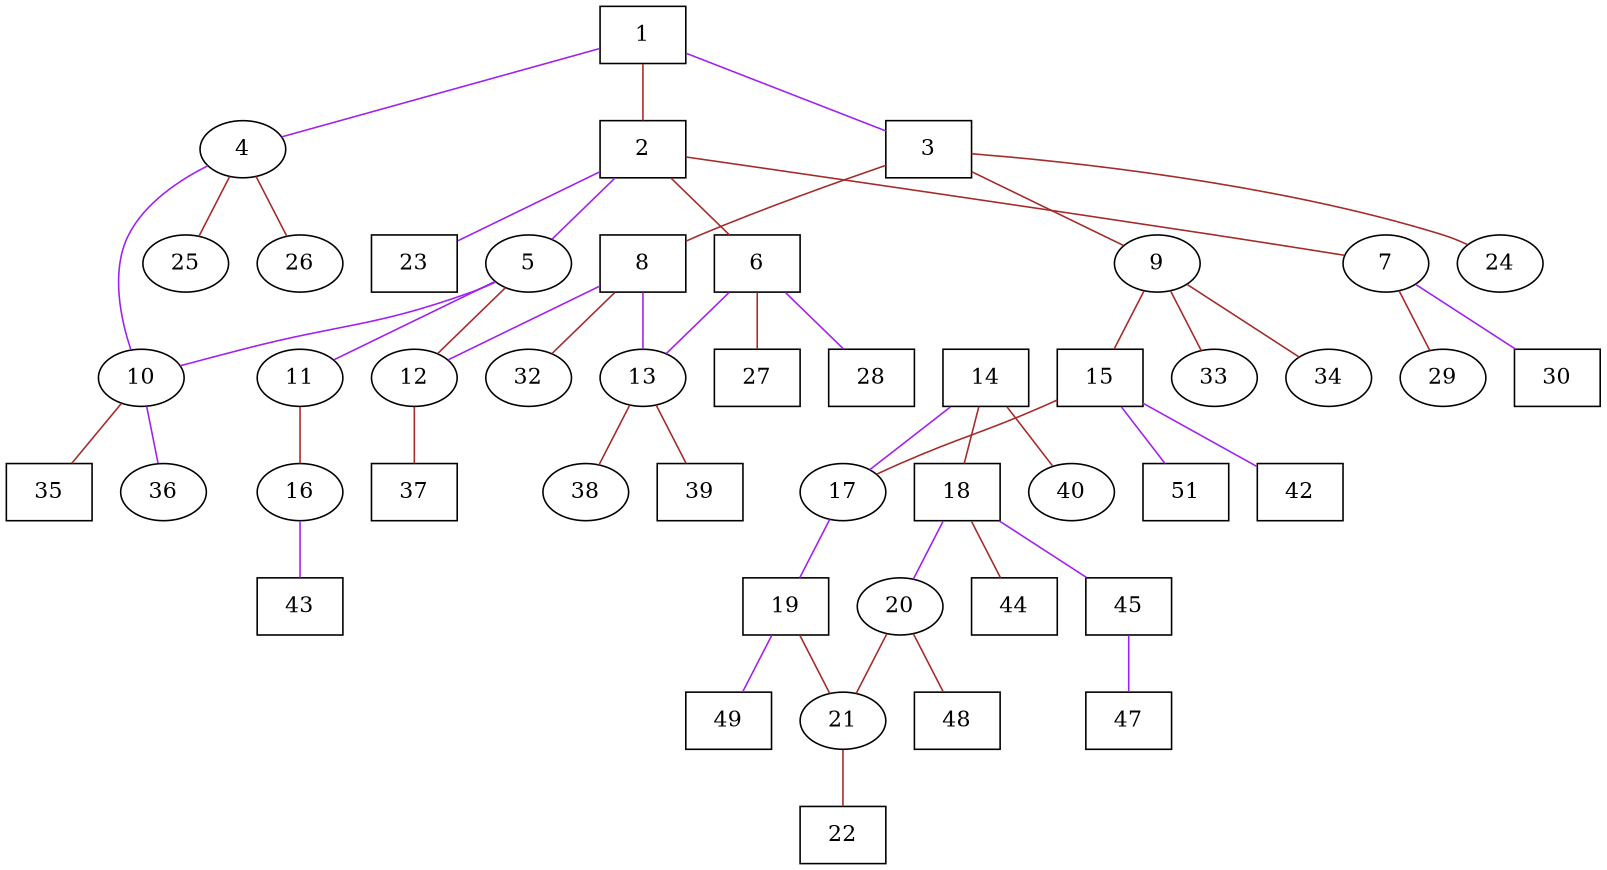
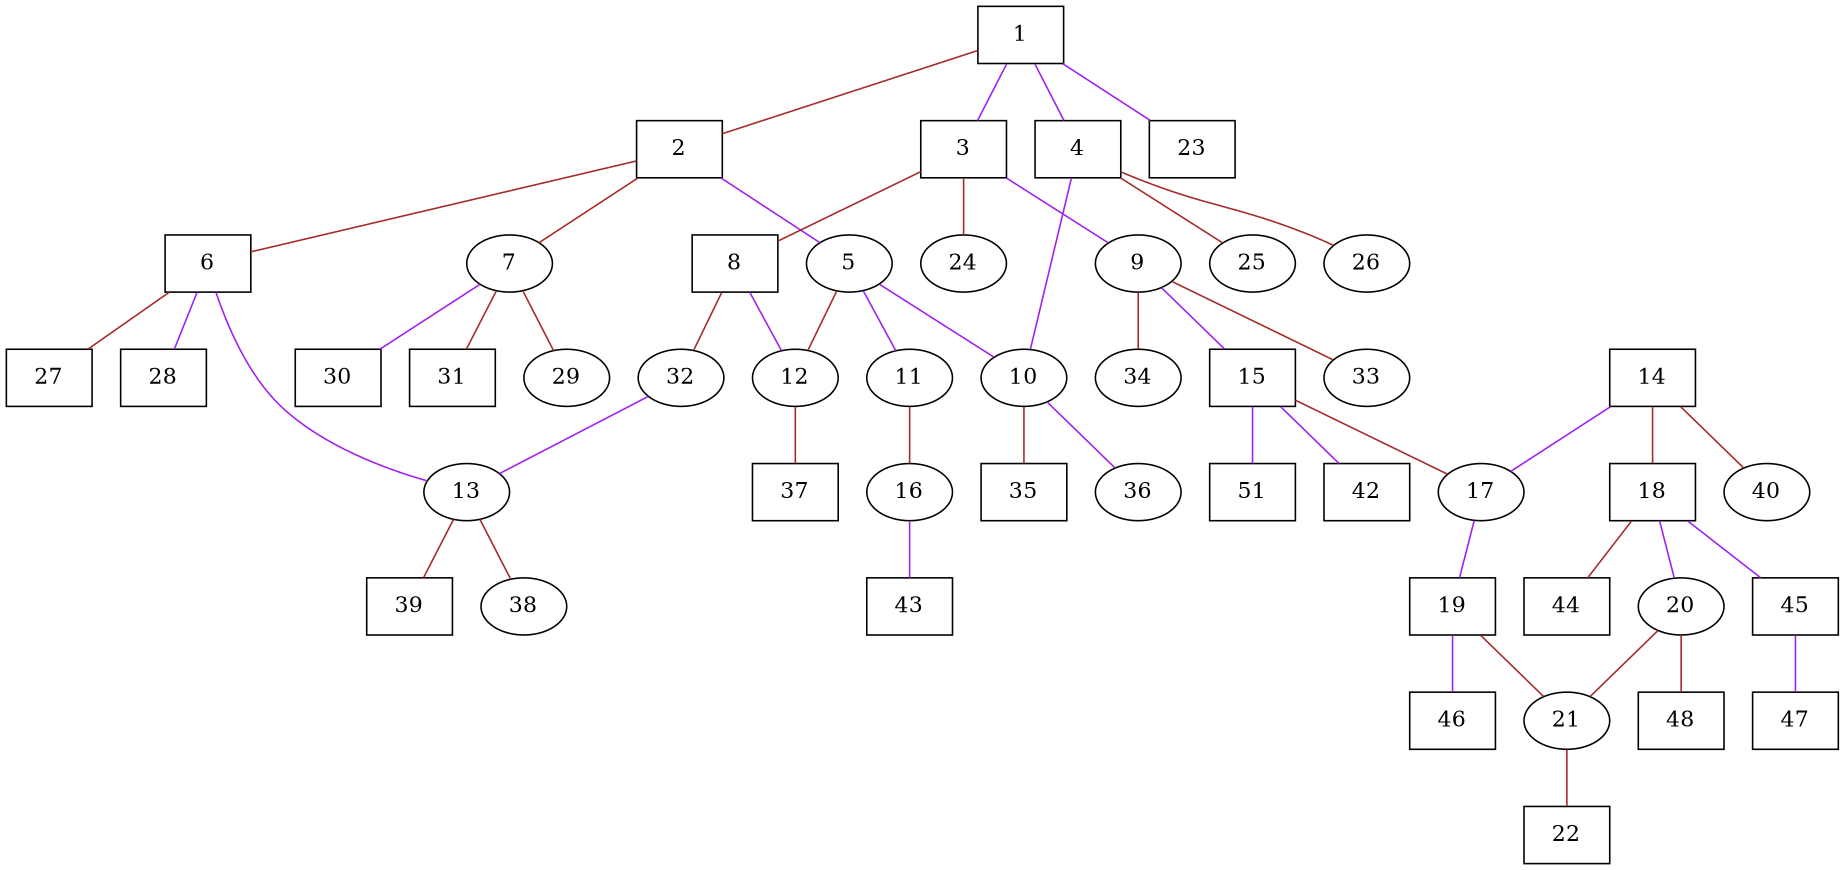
(243, 149) -> (1078, 149)
(1021, 196) -> (1052, 207)
(529, 206) -> (1106, 92)
(1129, 320) -> (1193, 318)
(643, 321) -> (574, 435)
none -> (452, 378)
(729, 721) -> (1453, 721)
